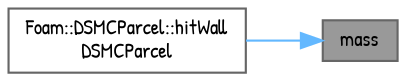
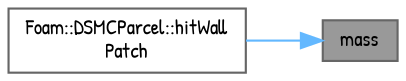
(127, 41) -> (127, 41)
